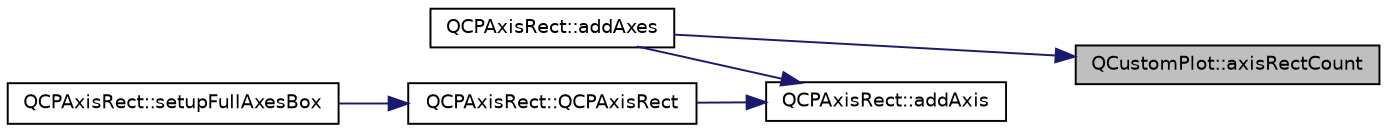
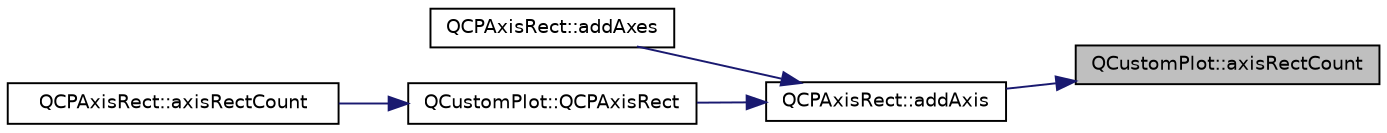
(865, 45) -> (1031, 86)
(173, 104) -> (173, 104)
(552, 104) -> (552, 104)
